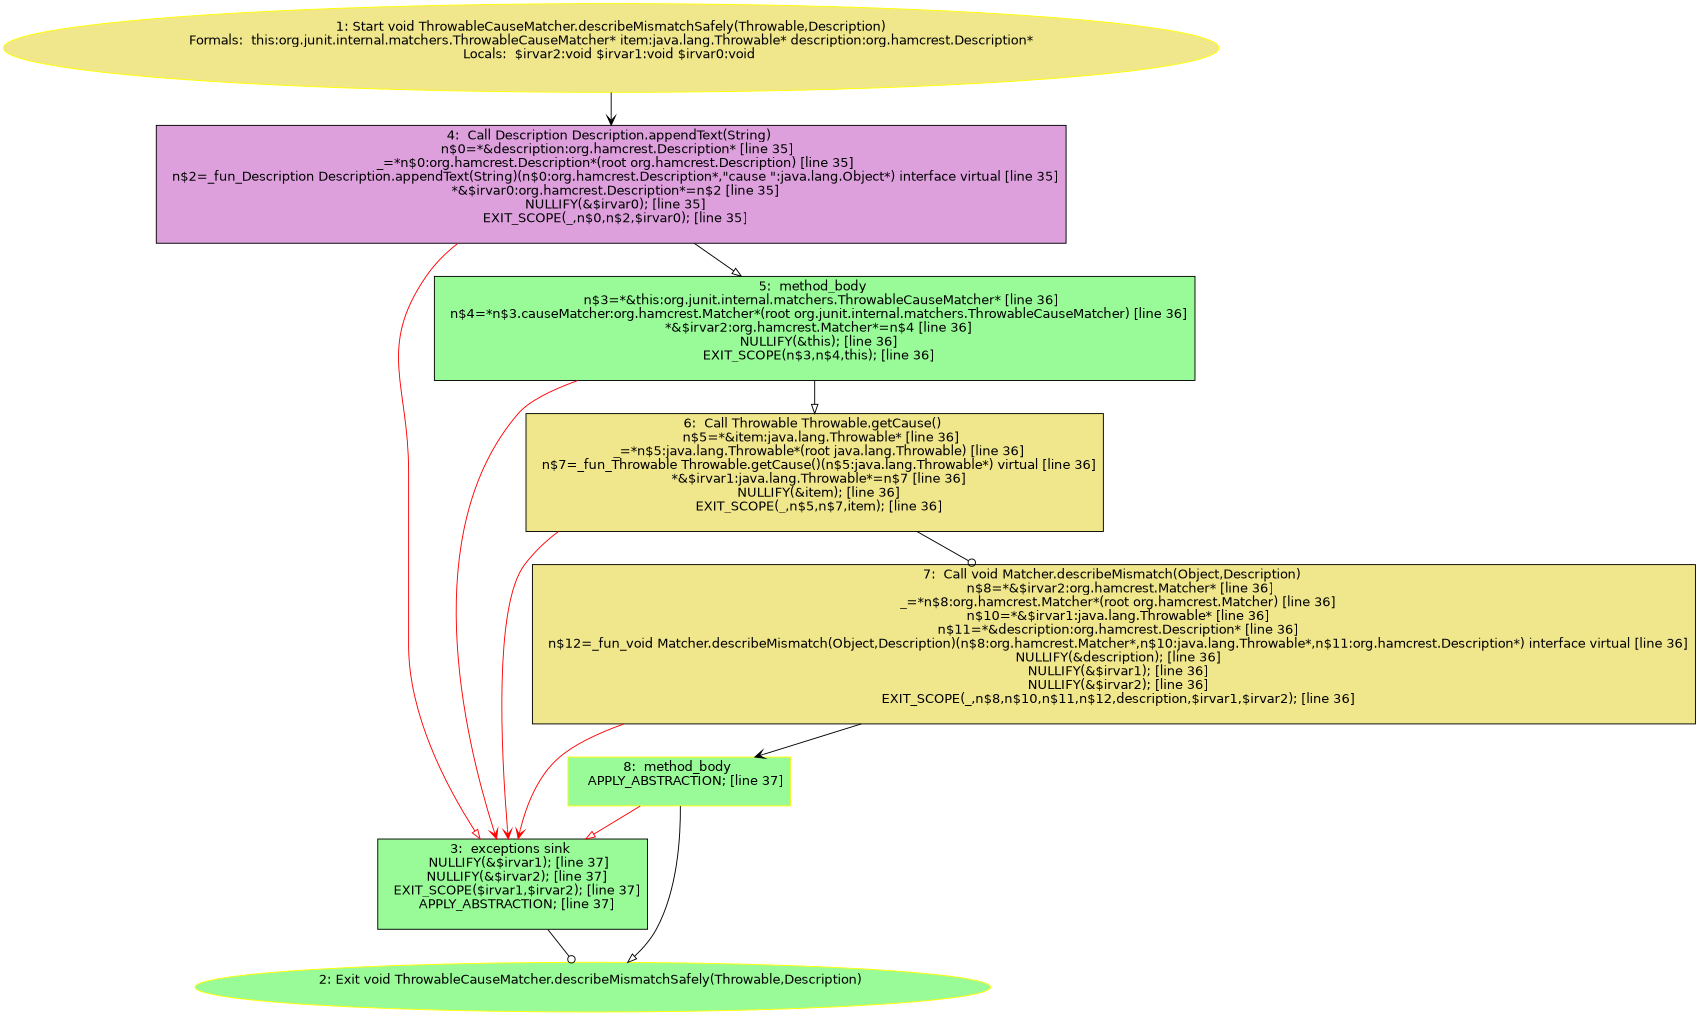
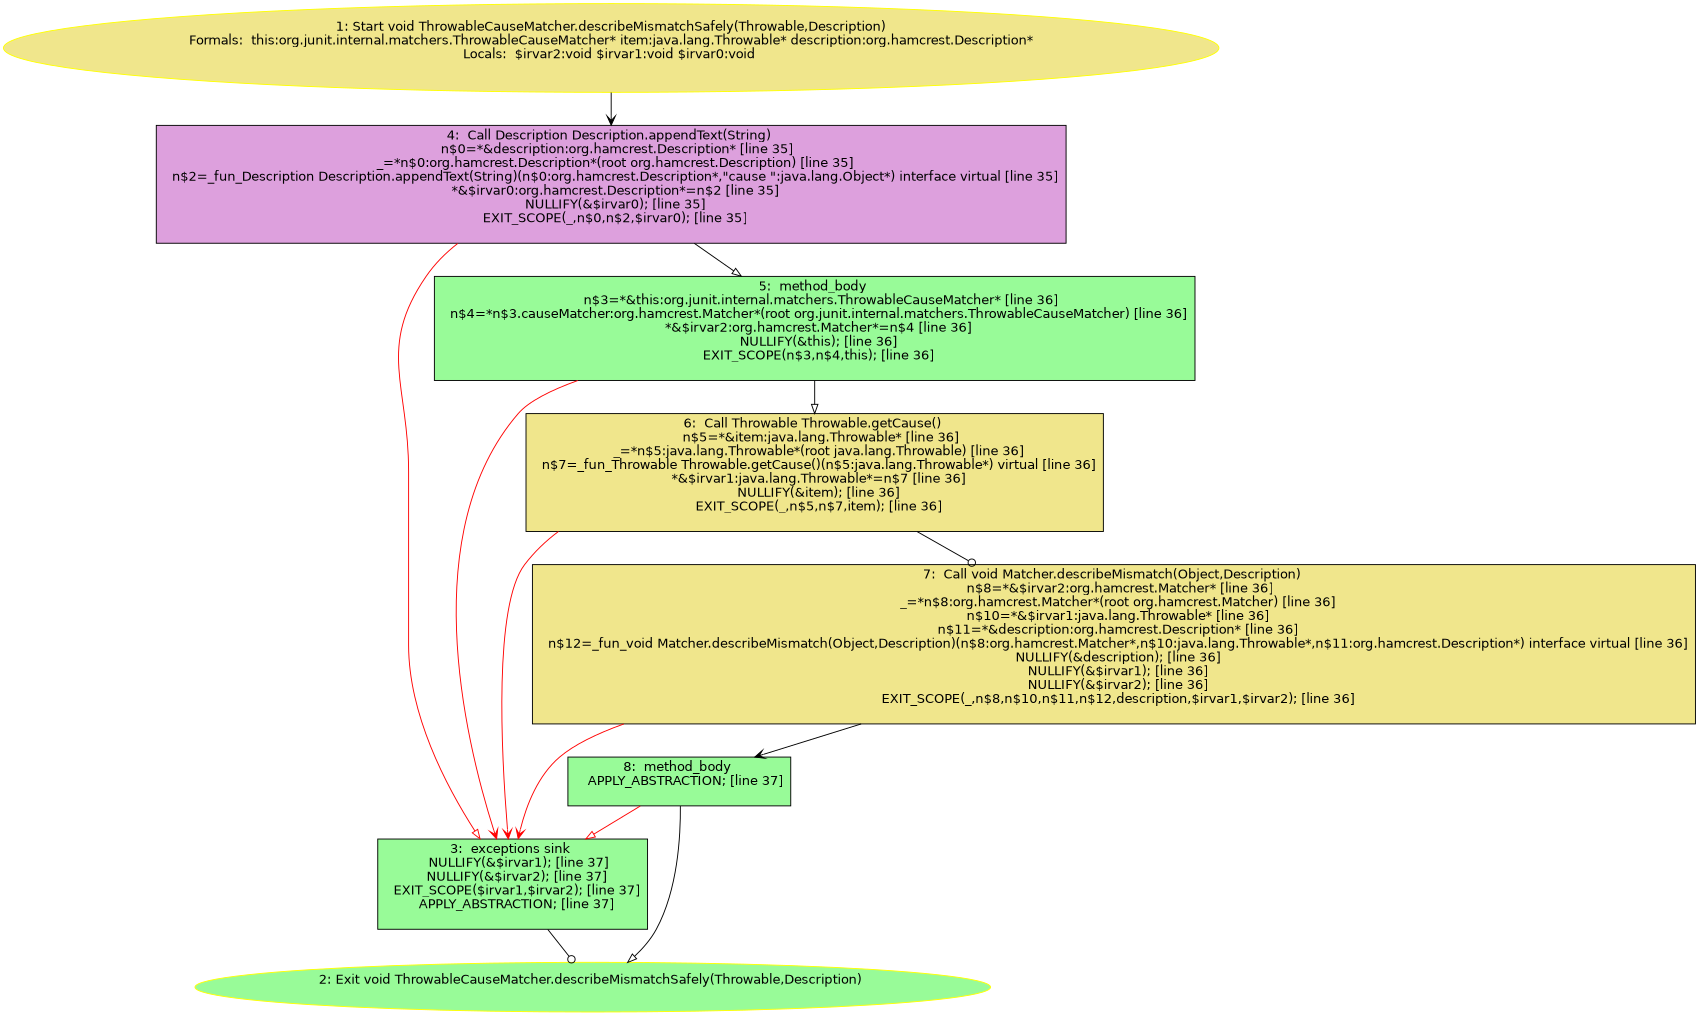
(679, 781) -> (679, 781)
